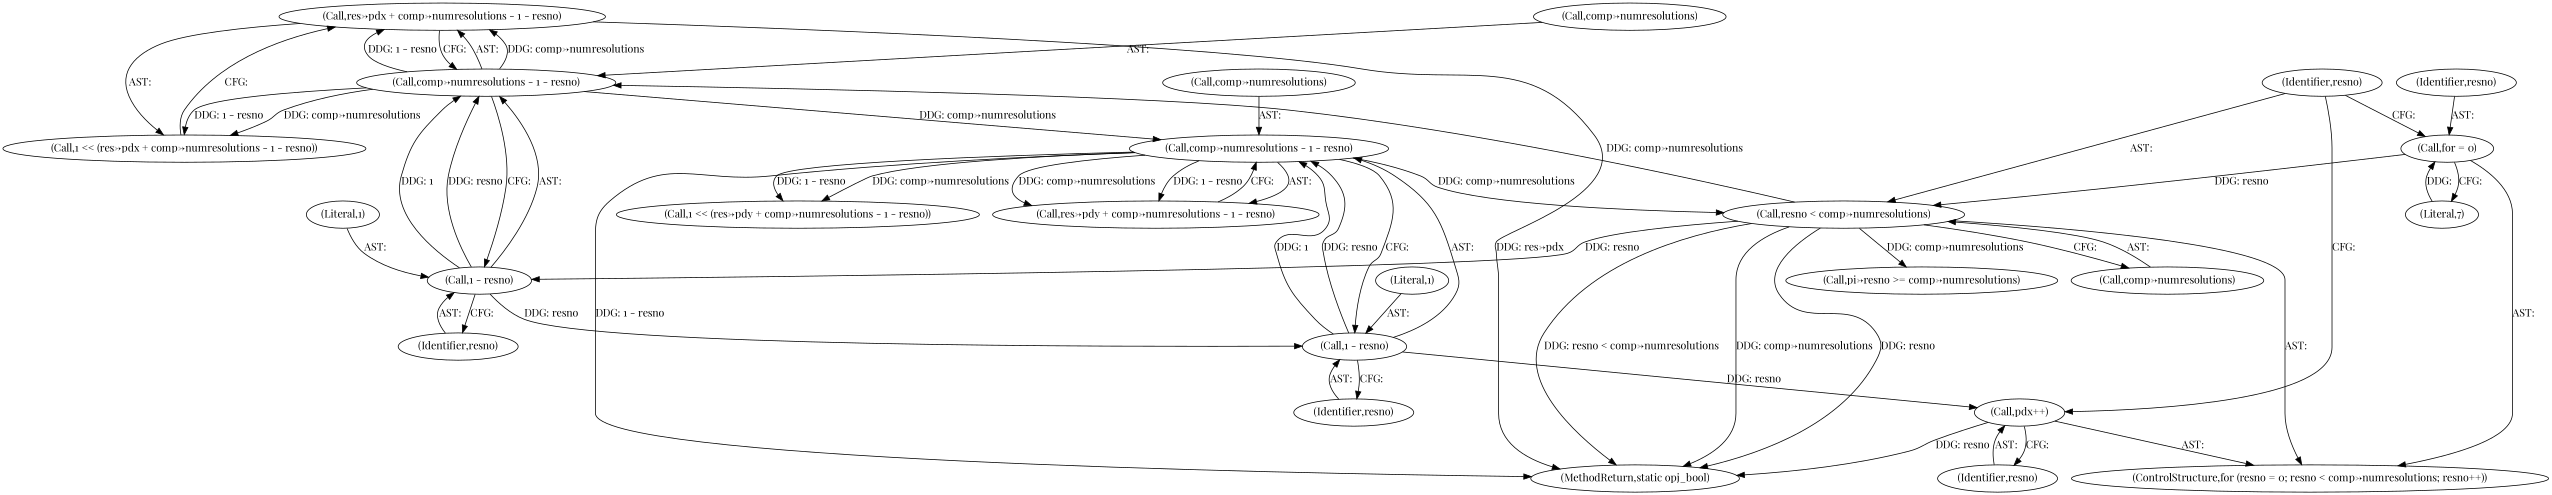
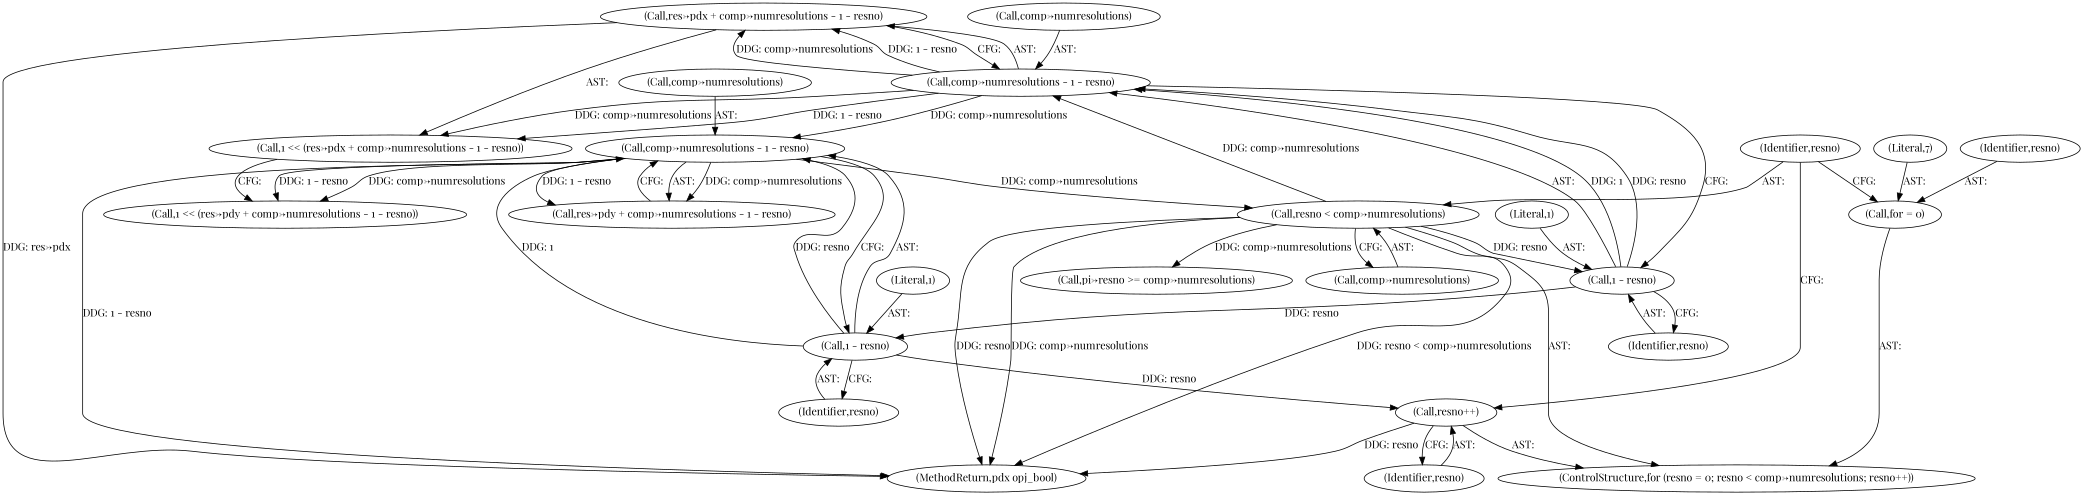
(237, 63) -> (251, 167)
(2459, 178) -> none
(2173, 181) -> none
(2441, 182) -> (1916, 182)
(2020, 413) -> (1446, 413)
(1635, 479) -> (987, 479)
